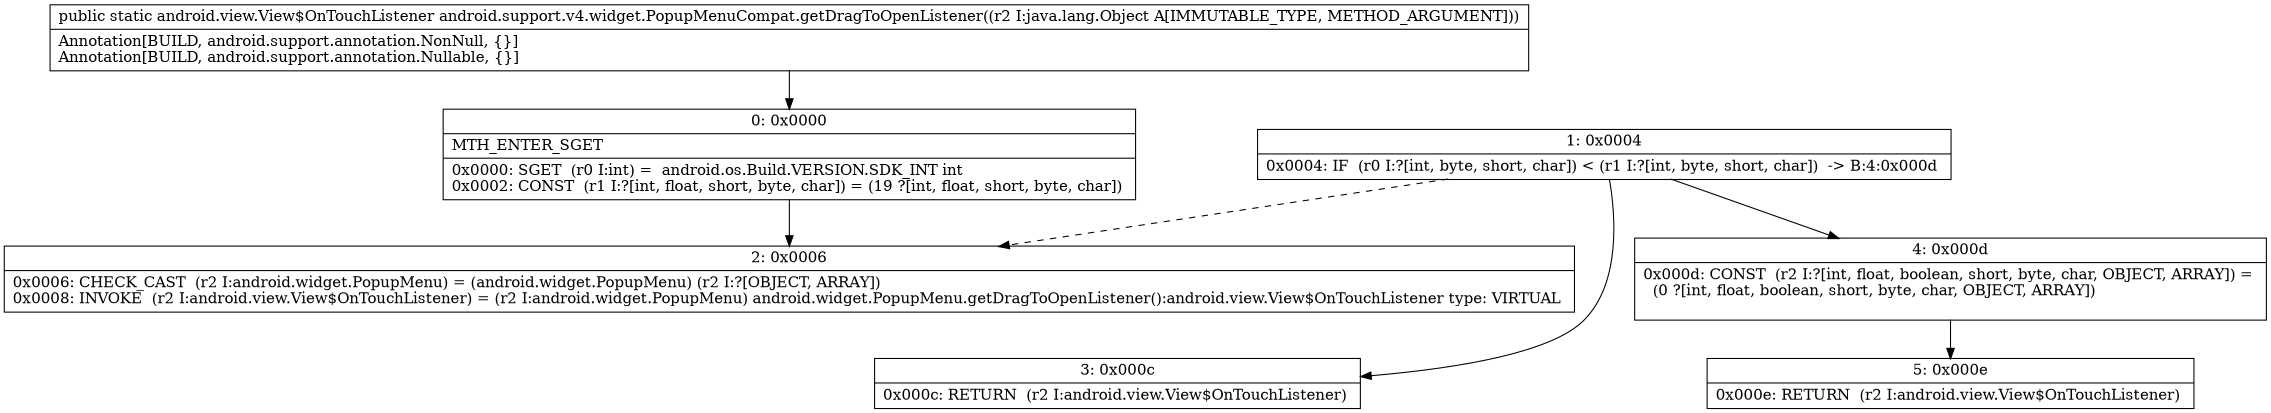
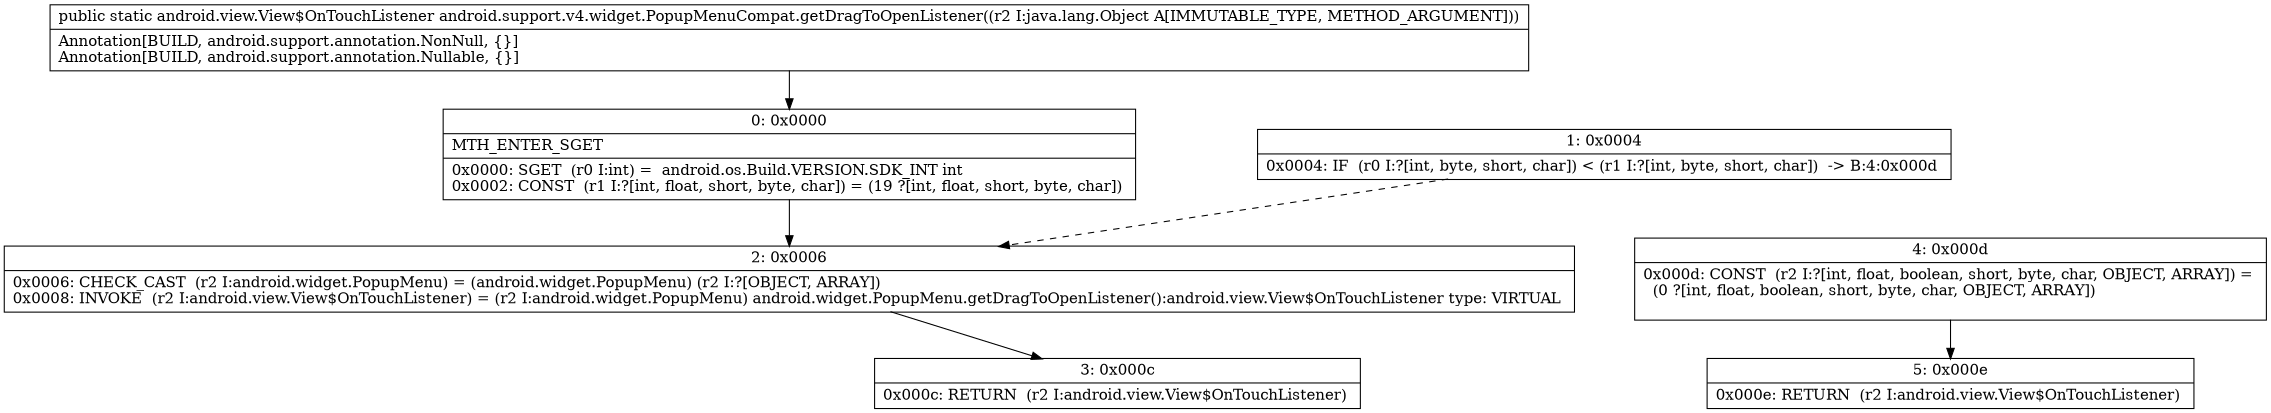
(1750, 207) -> none
(1553, 340) -> (961, 334)
